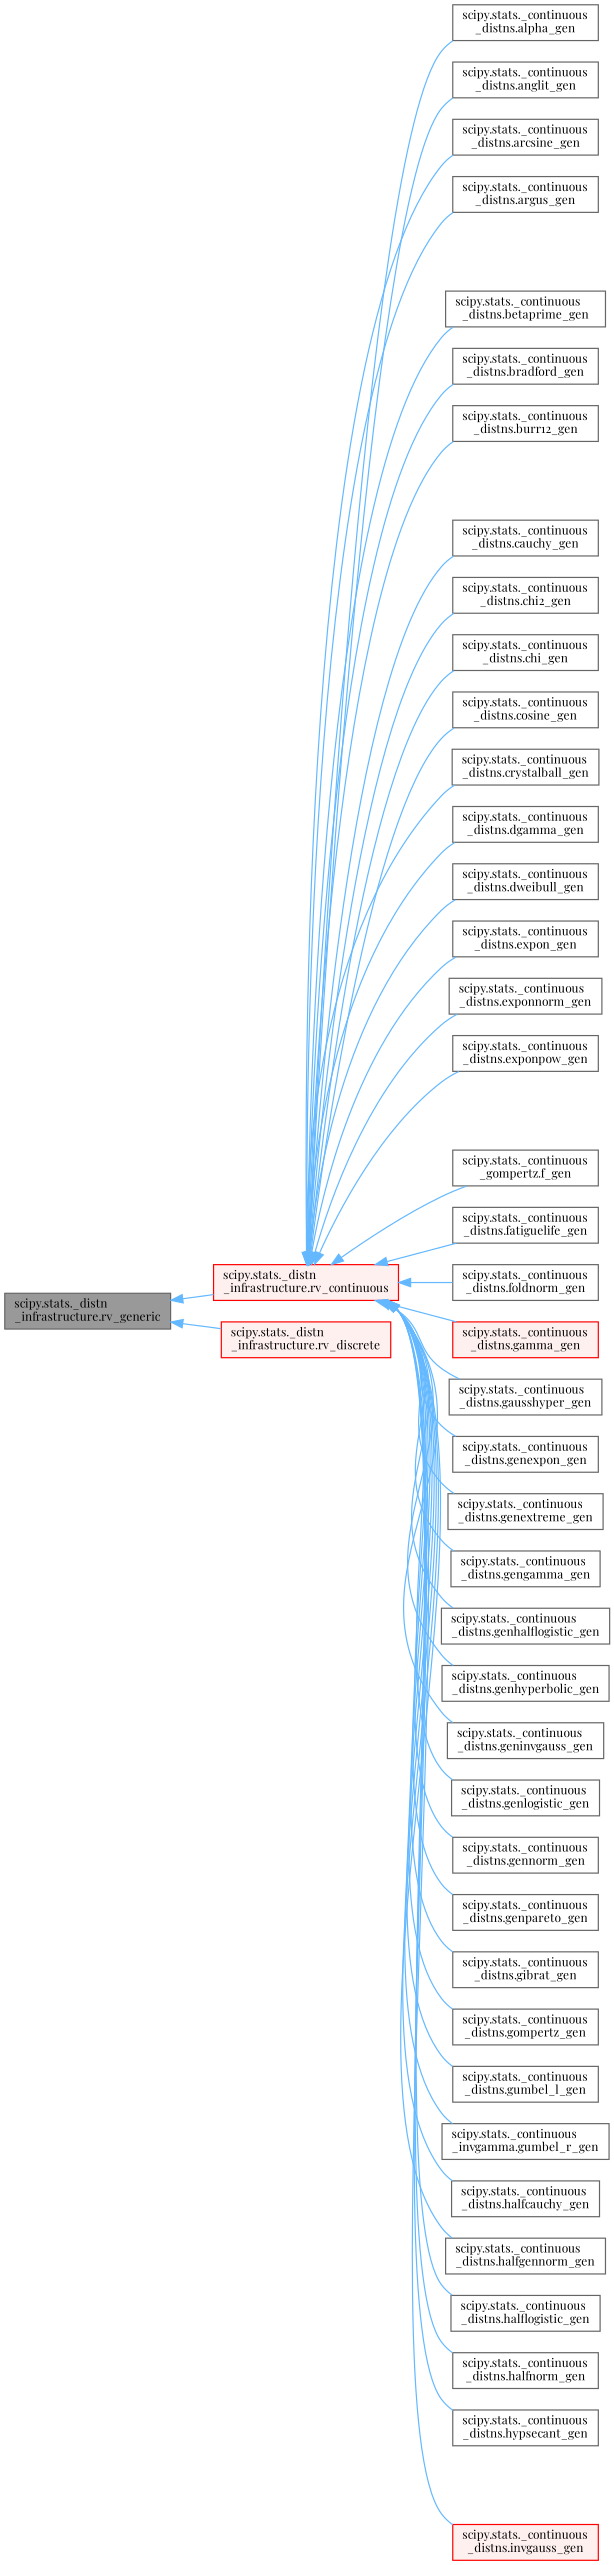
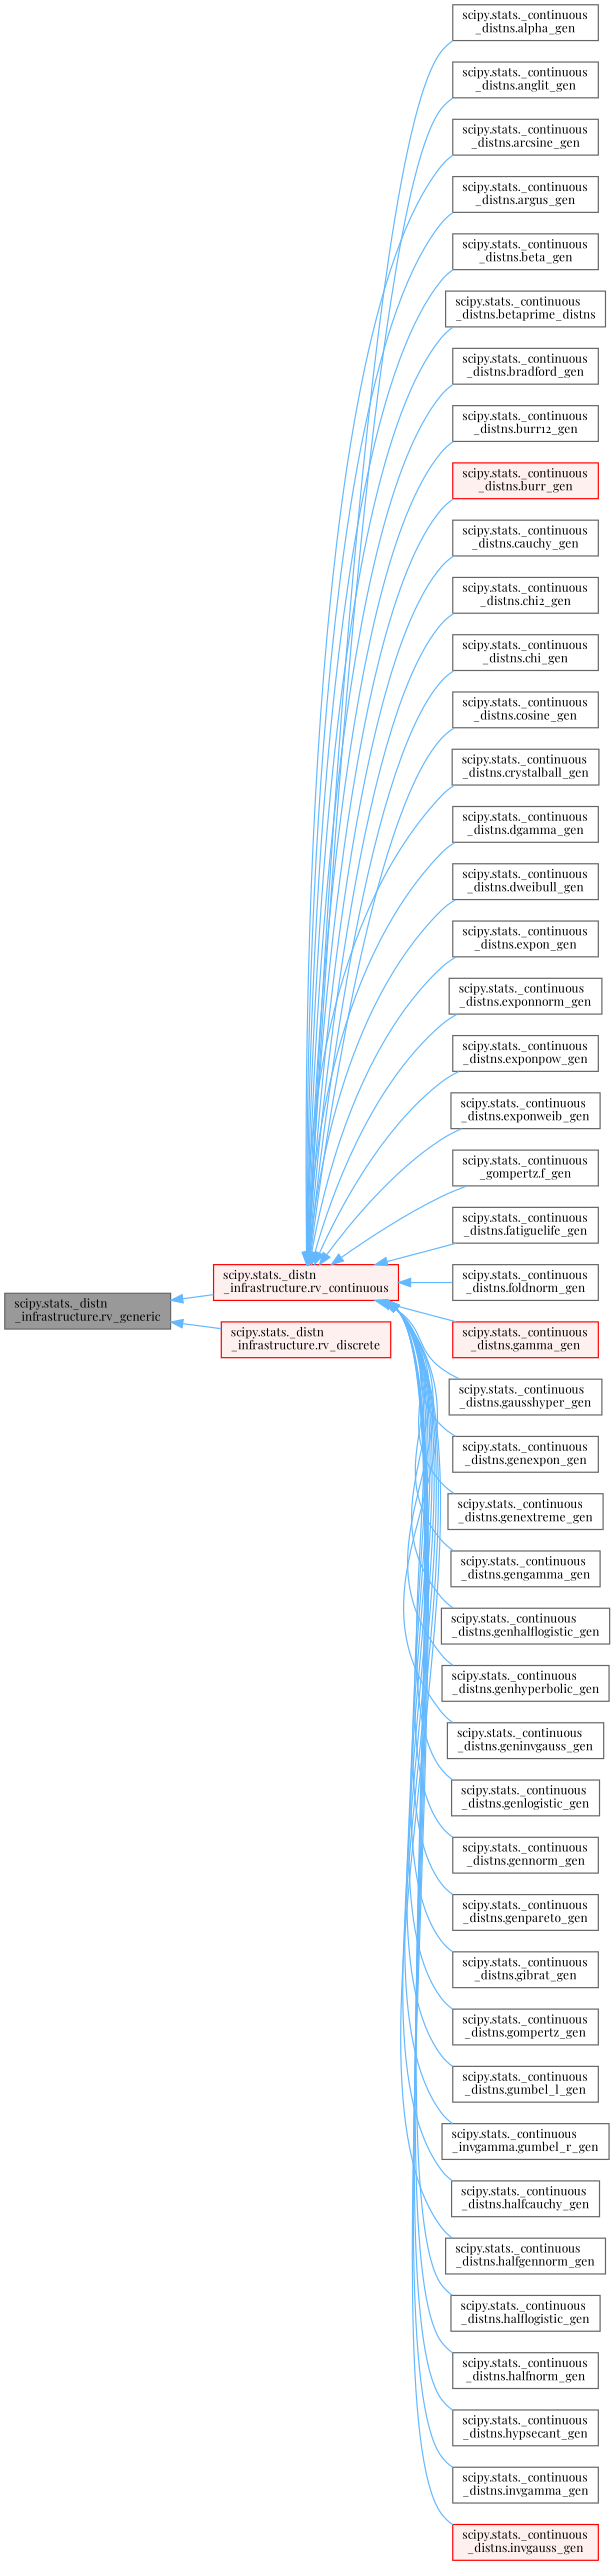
none -> (526, 252)
(526, 309) -> (526, 309)
none -> (526, 481)
none -> (526, 1111)
none -> (526, 2485)
